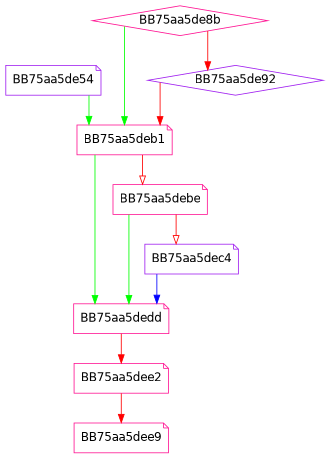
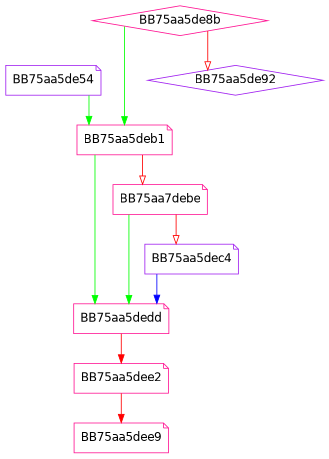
(208, 46) -> (208, 46)
(160, 100) -> none
(160, 199) -> (160, 199)
